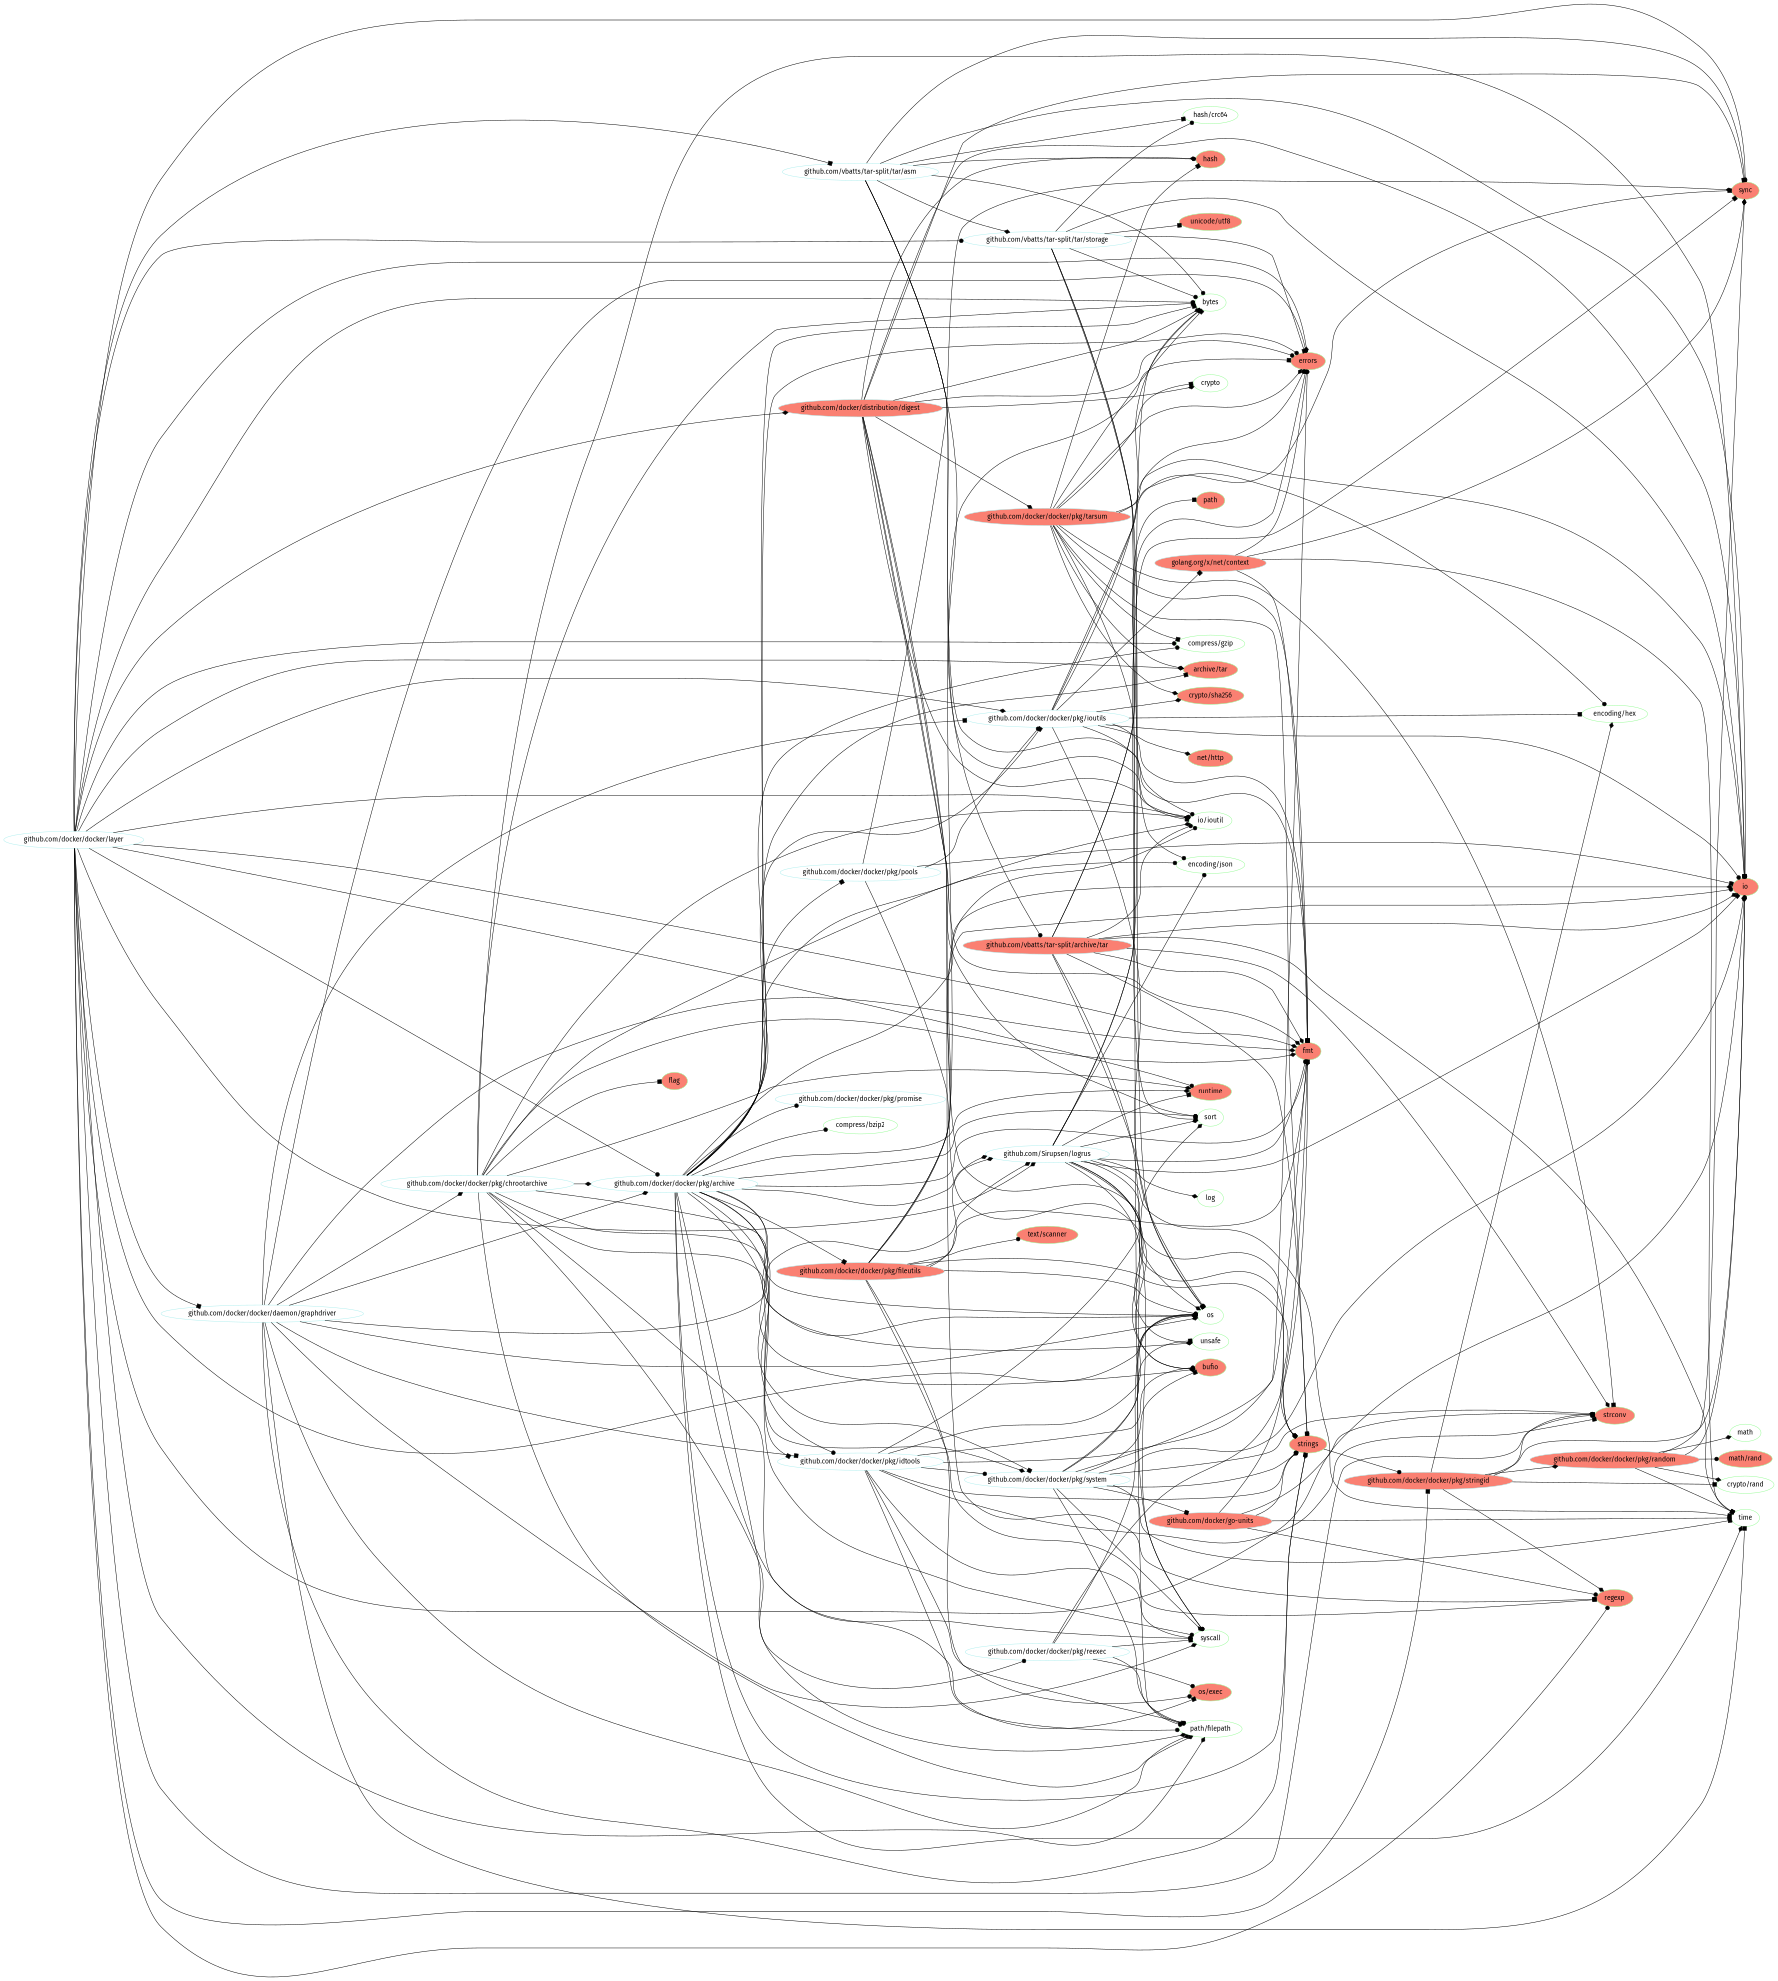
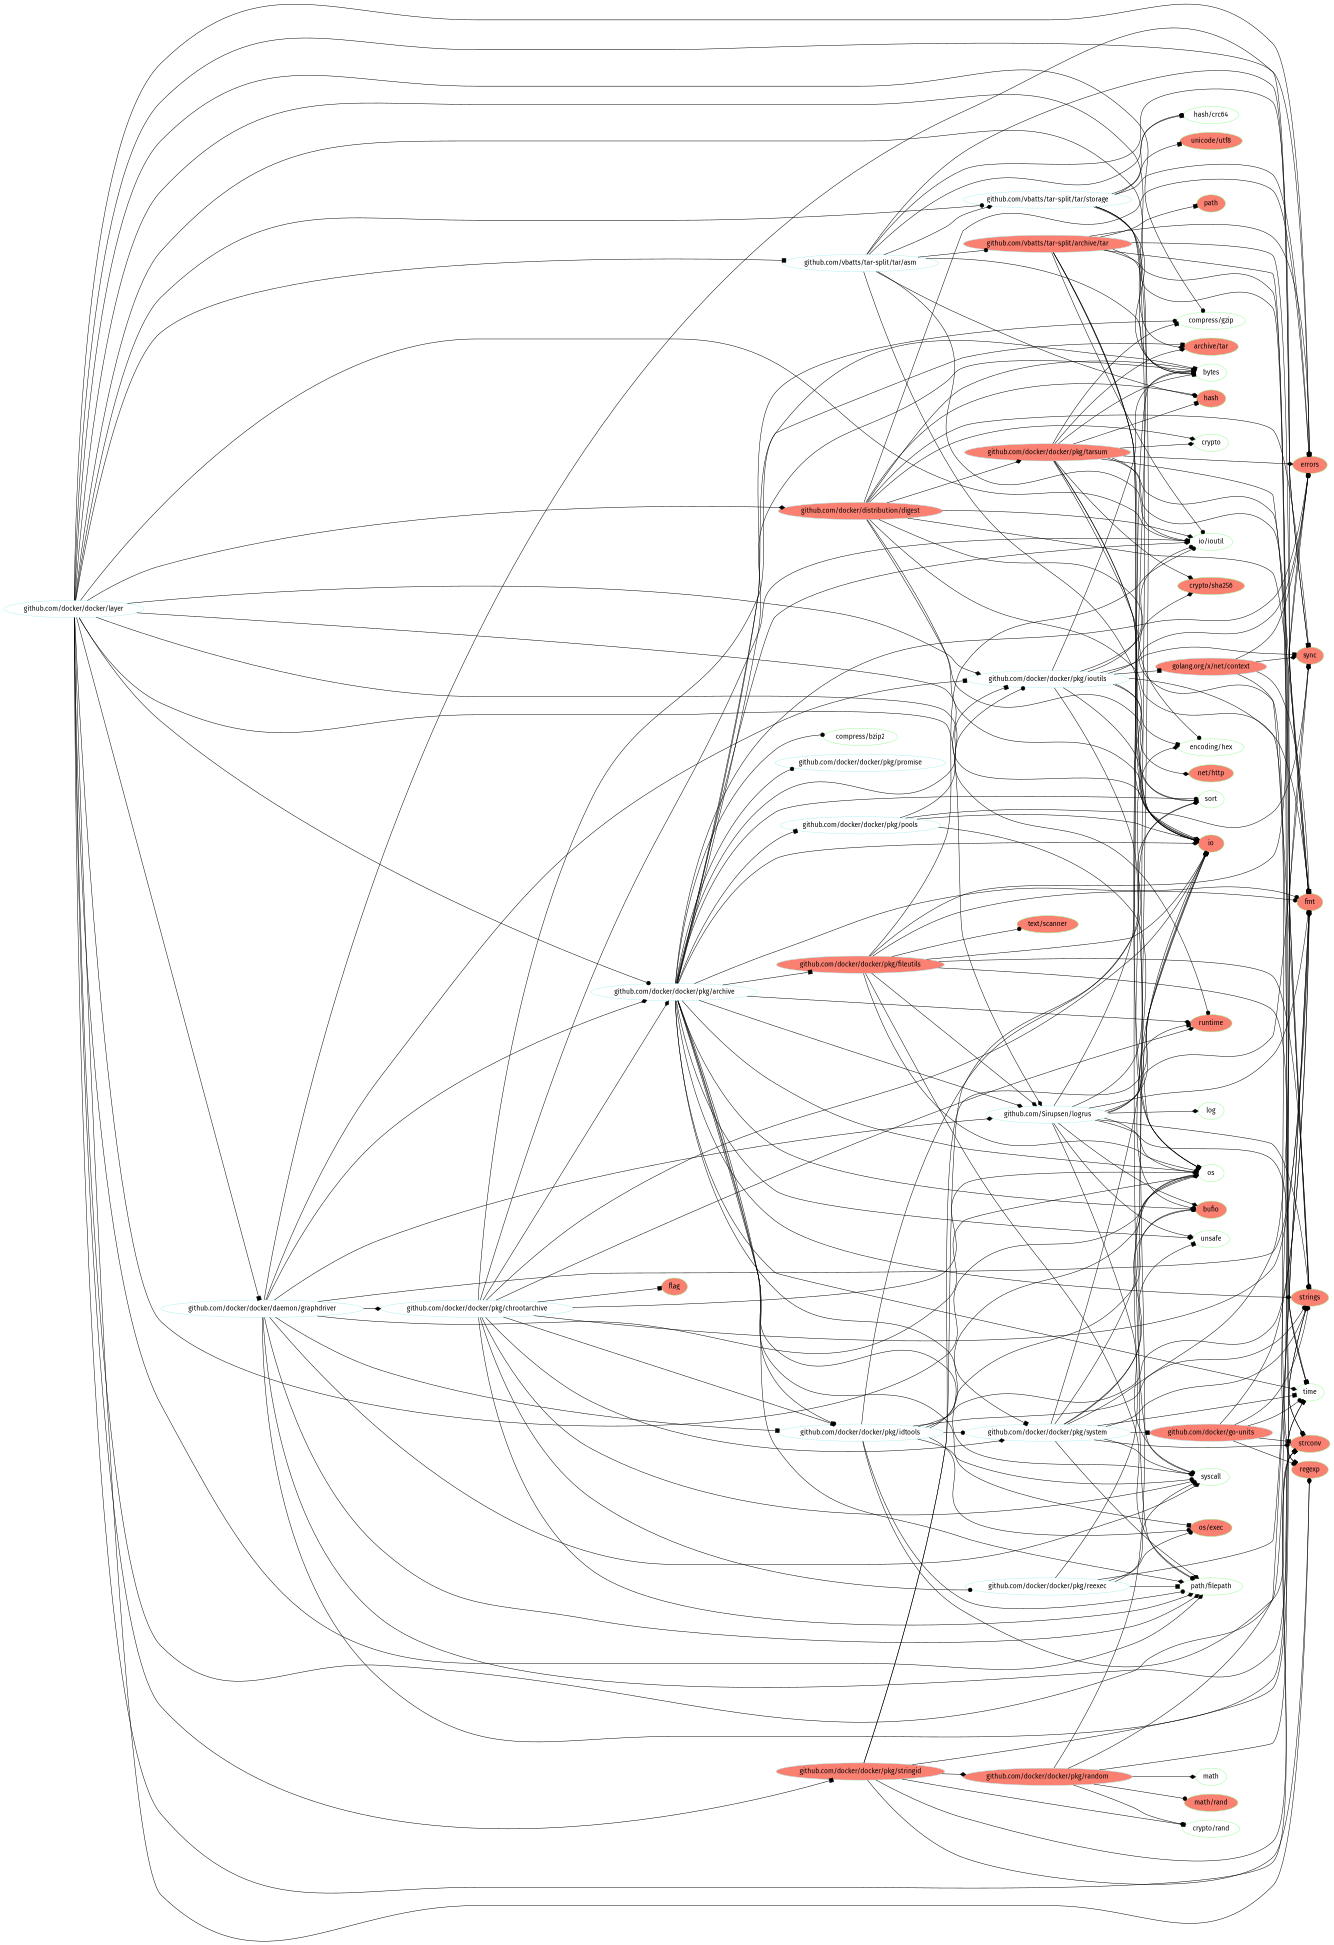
(1116, 453) -> (1154, 446)
(1210, 865) -> none
(1355, 1459) -> (1275, 1683)
